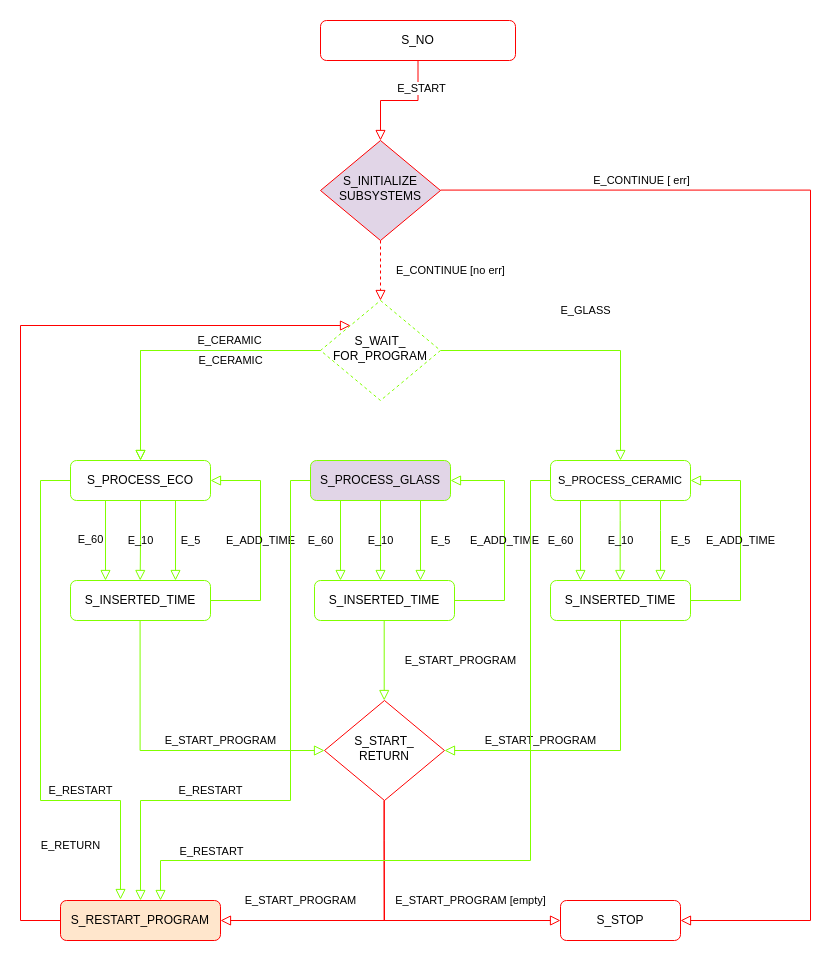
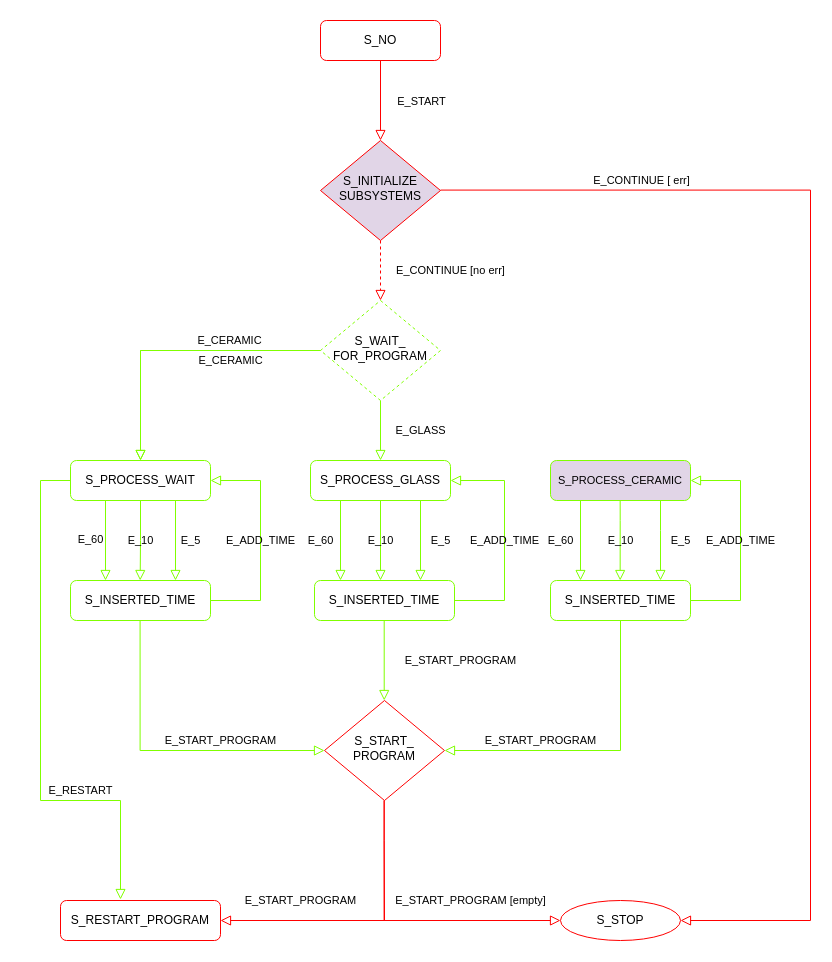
(418, 41) -> (381, 41)
(580, 351) -> (381, 425)
(141, 481) -> (141, 481)
(381, 481) -> (381, 481)
(621, 481) -> (621, 481)
(21, 484) -> none
(291, 749) -> none
(385, 749) -> (385, 749)
(531, 860) -> none
(141, 921) -> (141, 921)
(621, 921) -> (621, 921)
